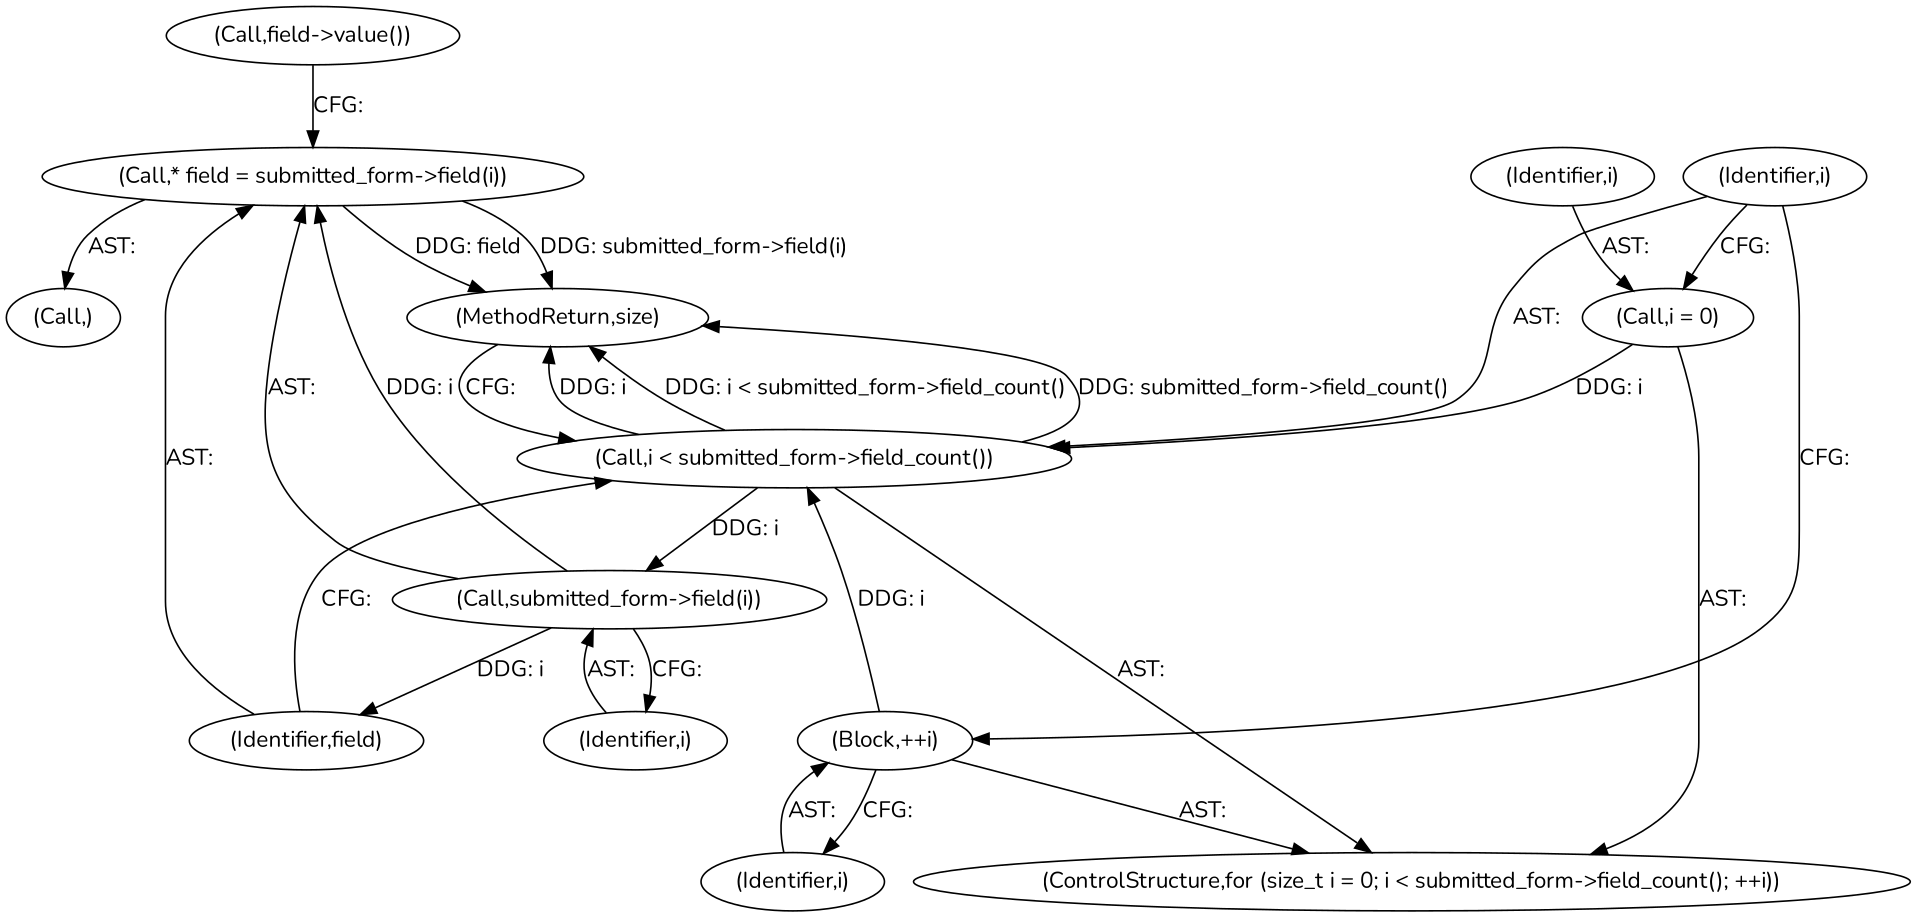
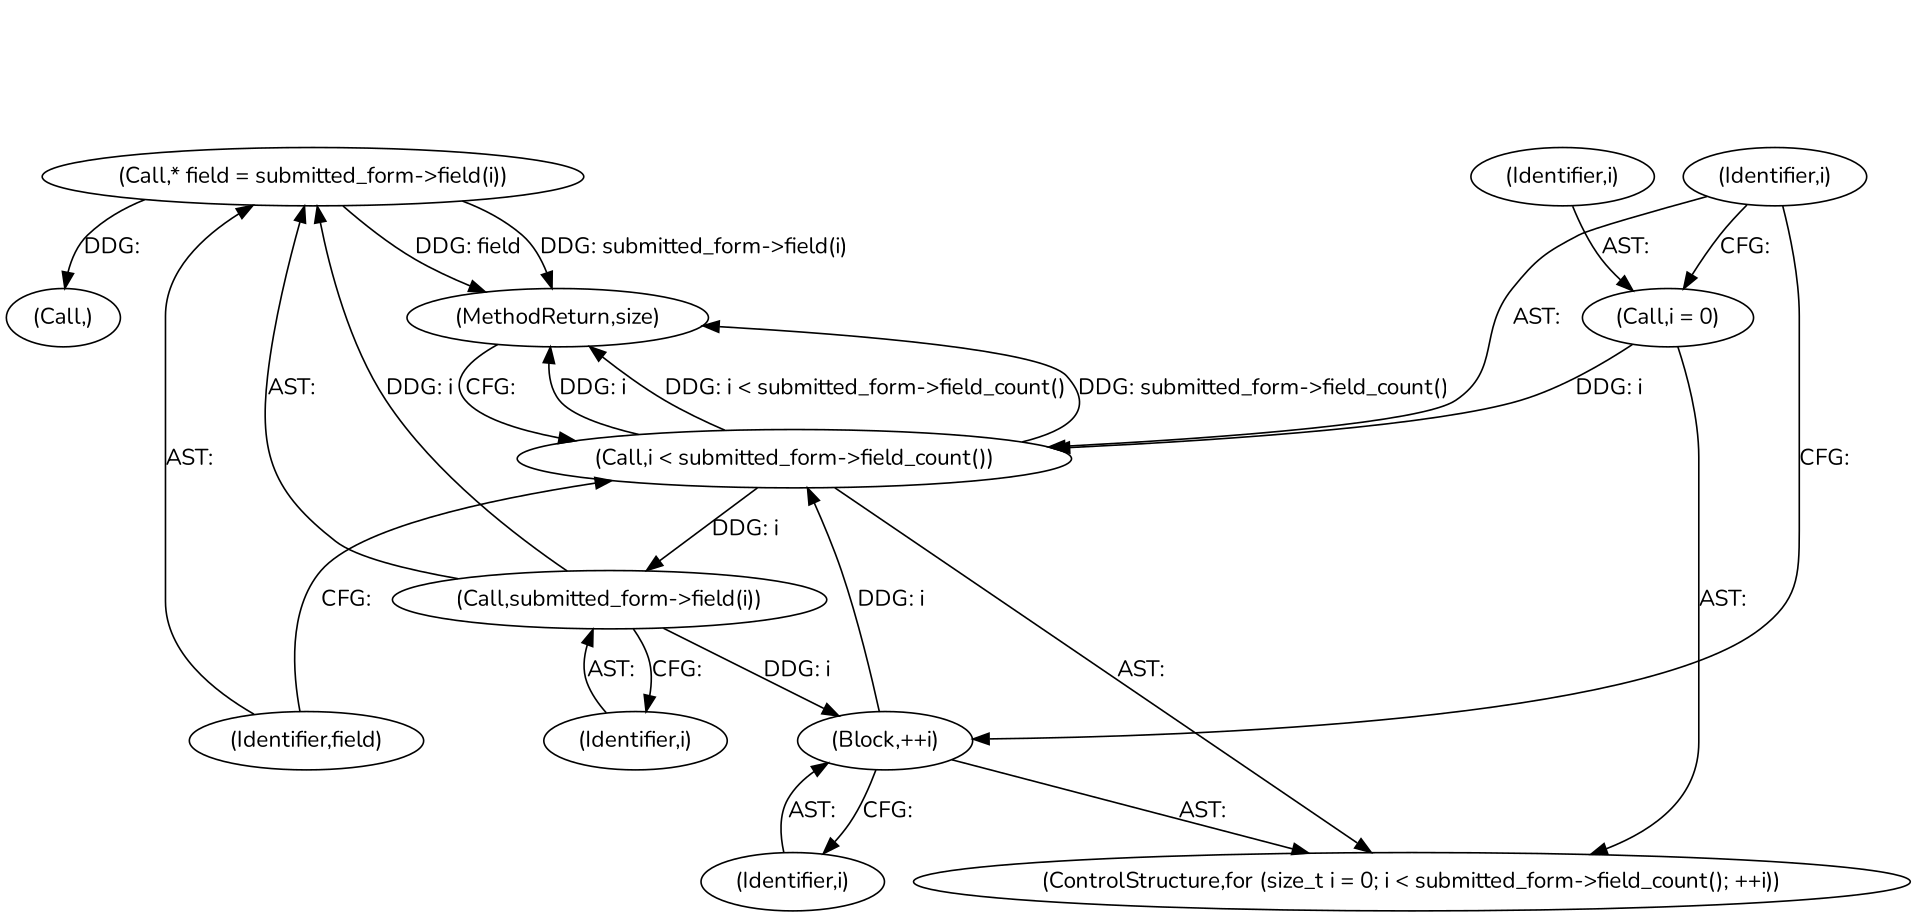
(313, 36) -> none
(115, 247) -> (115, 247)
(463, 668) -> (744, 668)
